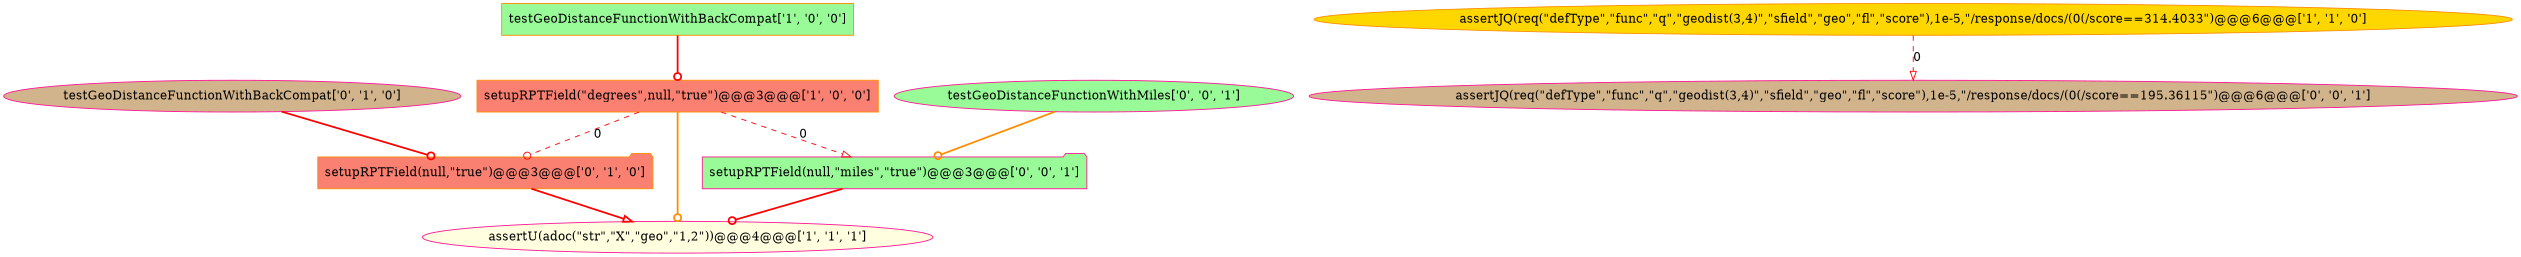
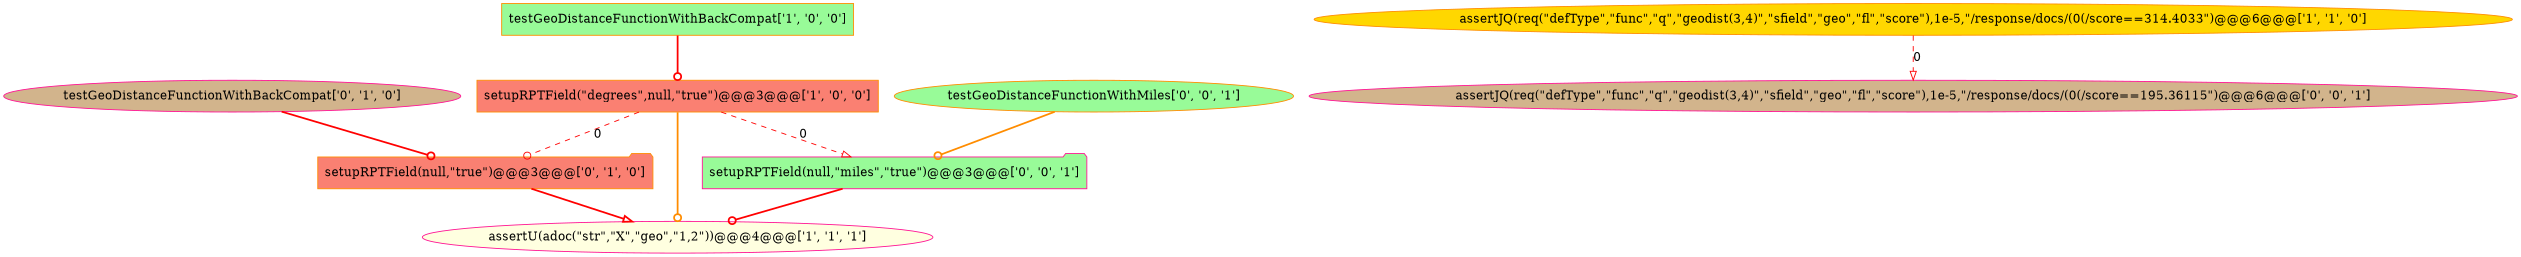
(1094, 96) -> (1094, 96)
